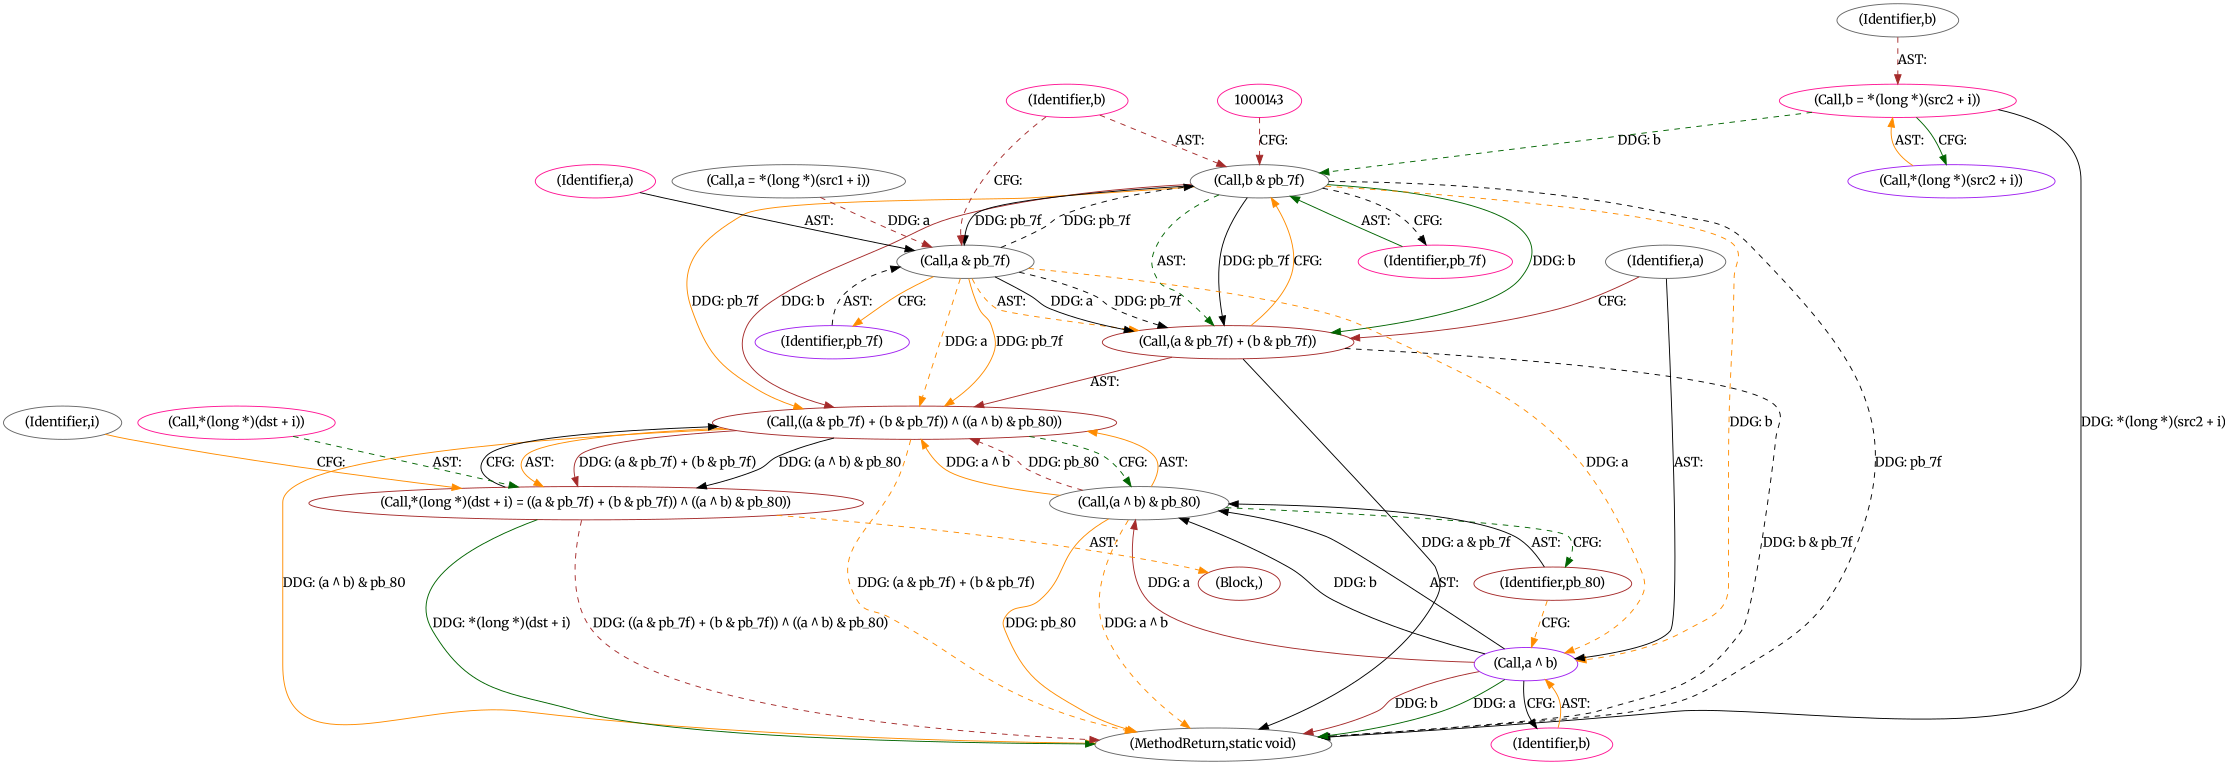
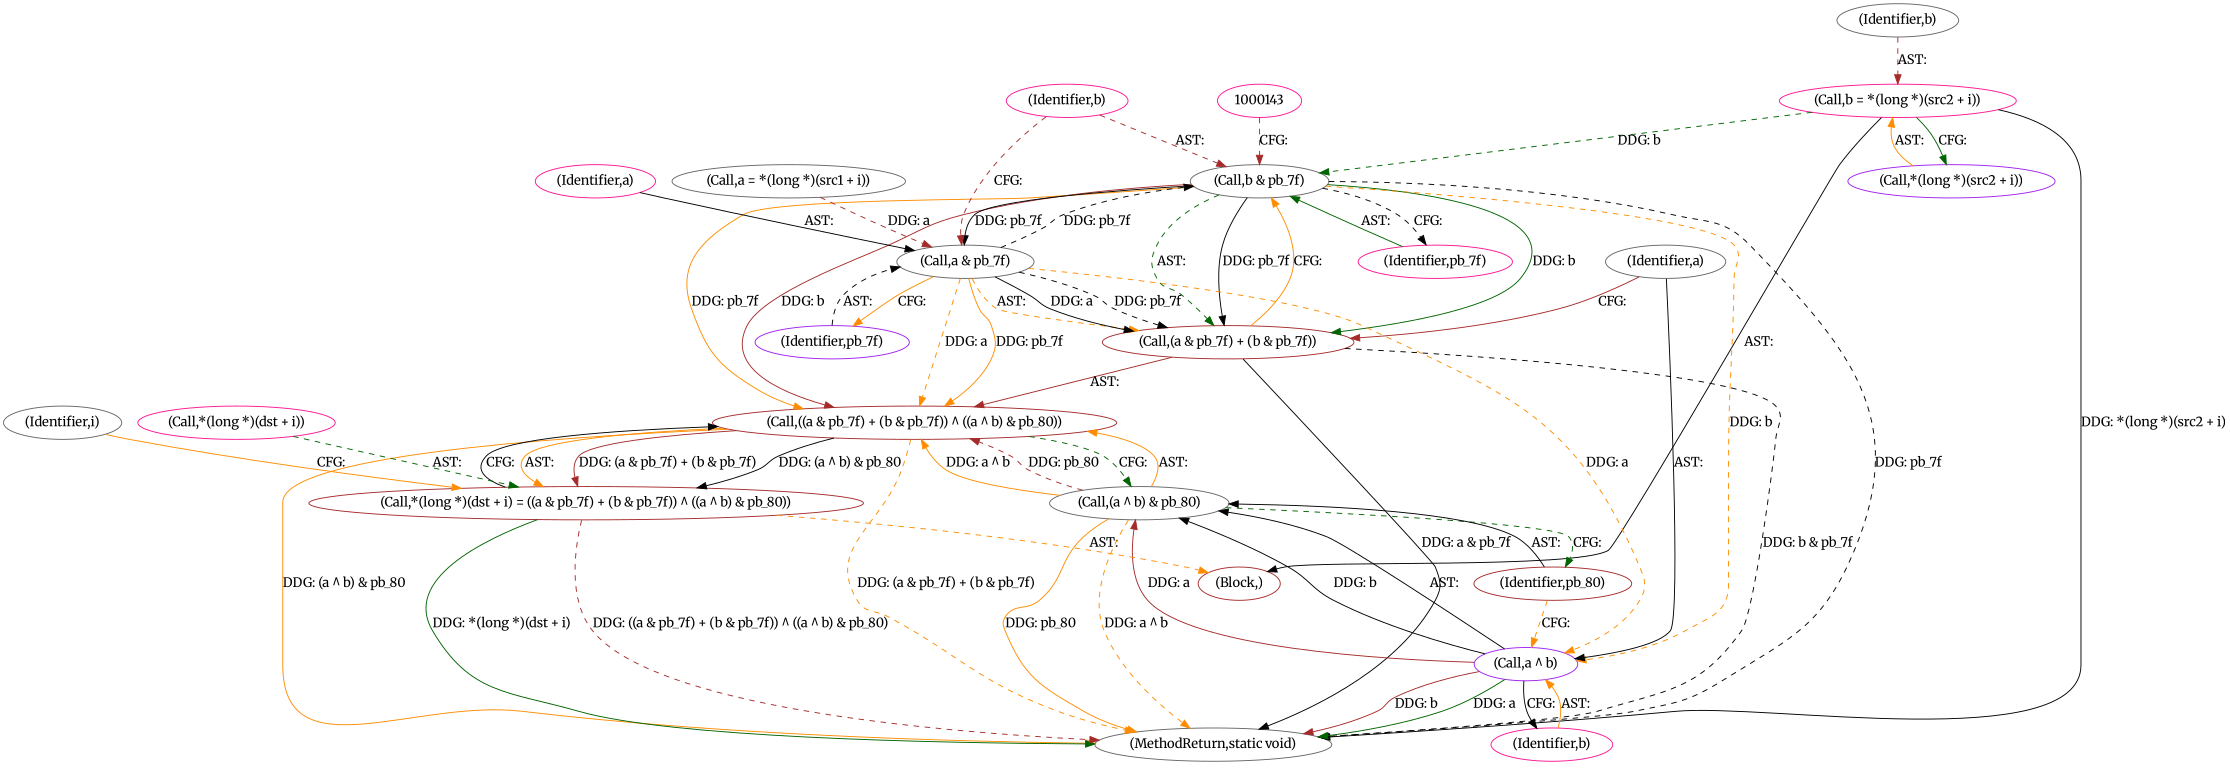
none -> (1656, 474)
